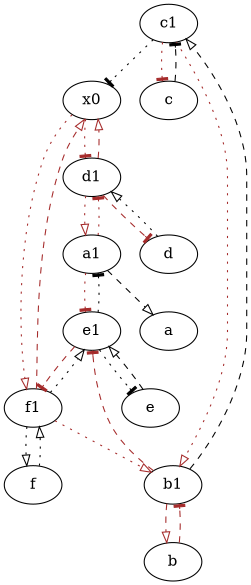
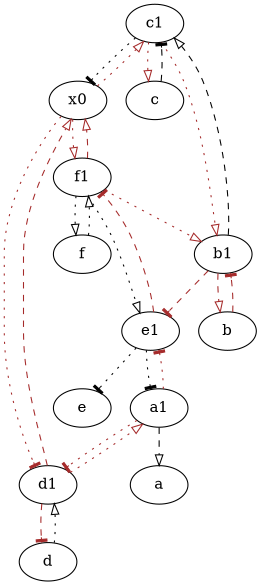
(162, 59) -> (148, 56)
none -> (117, 68)
(130, 372) -> none
